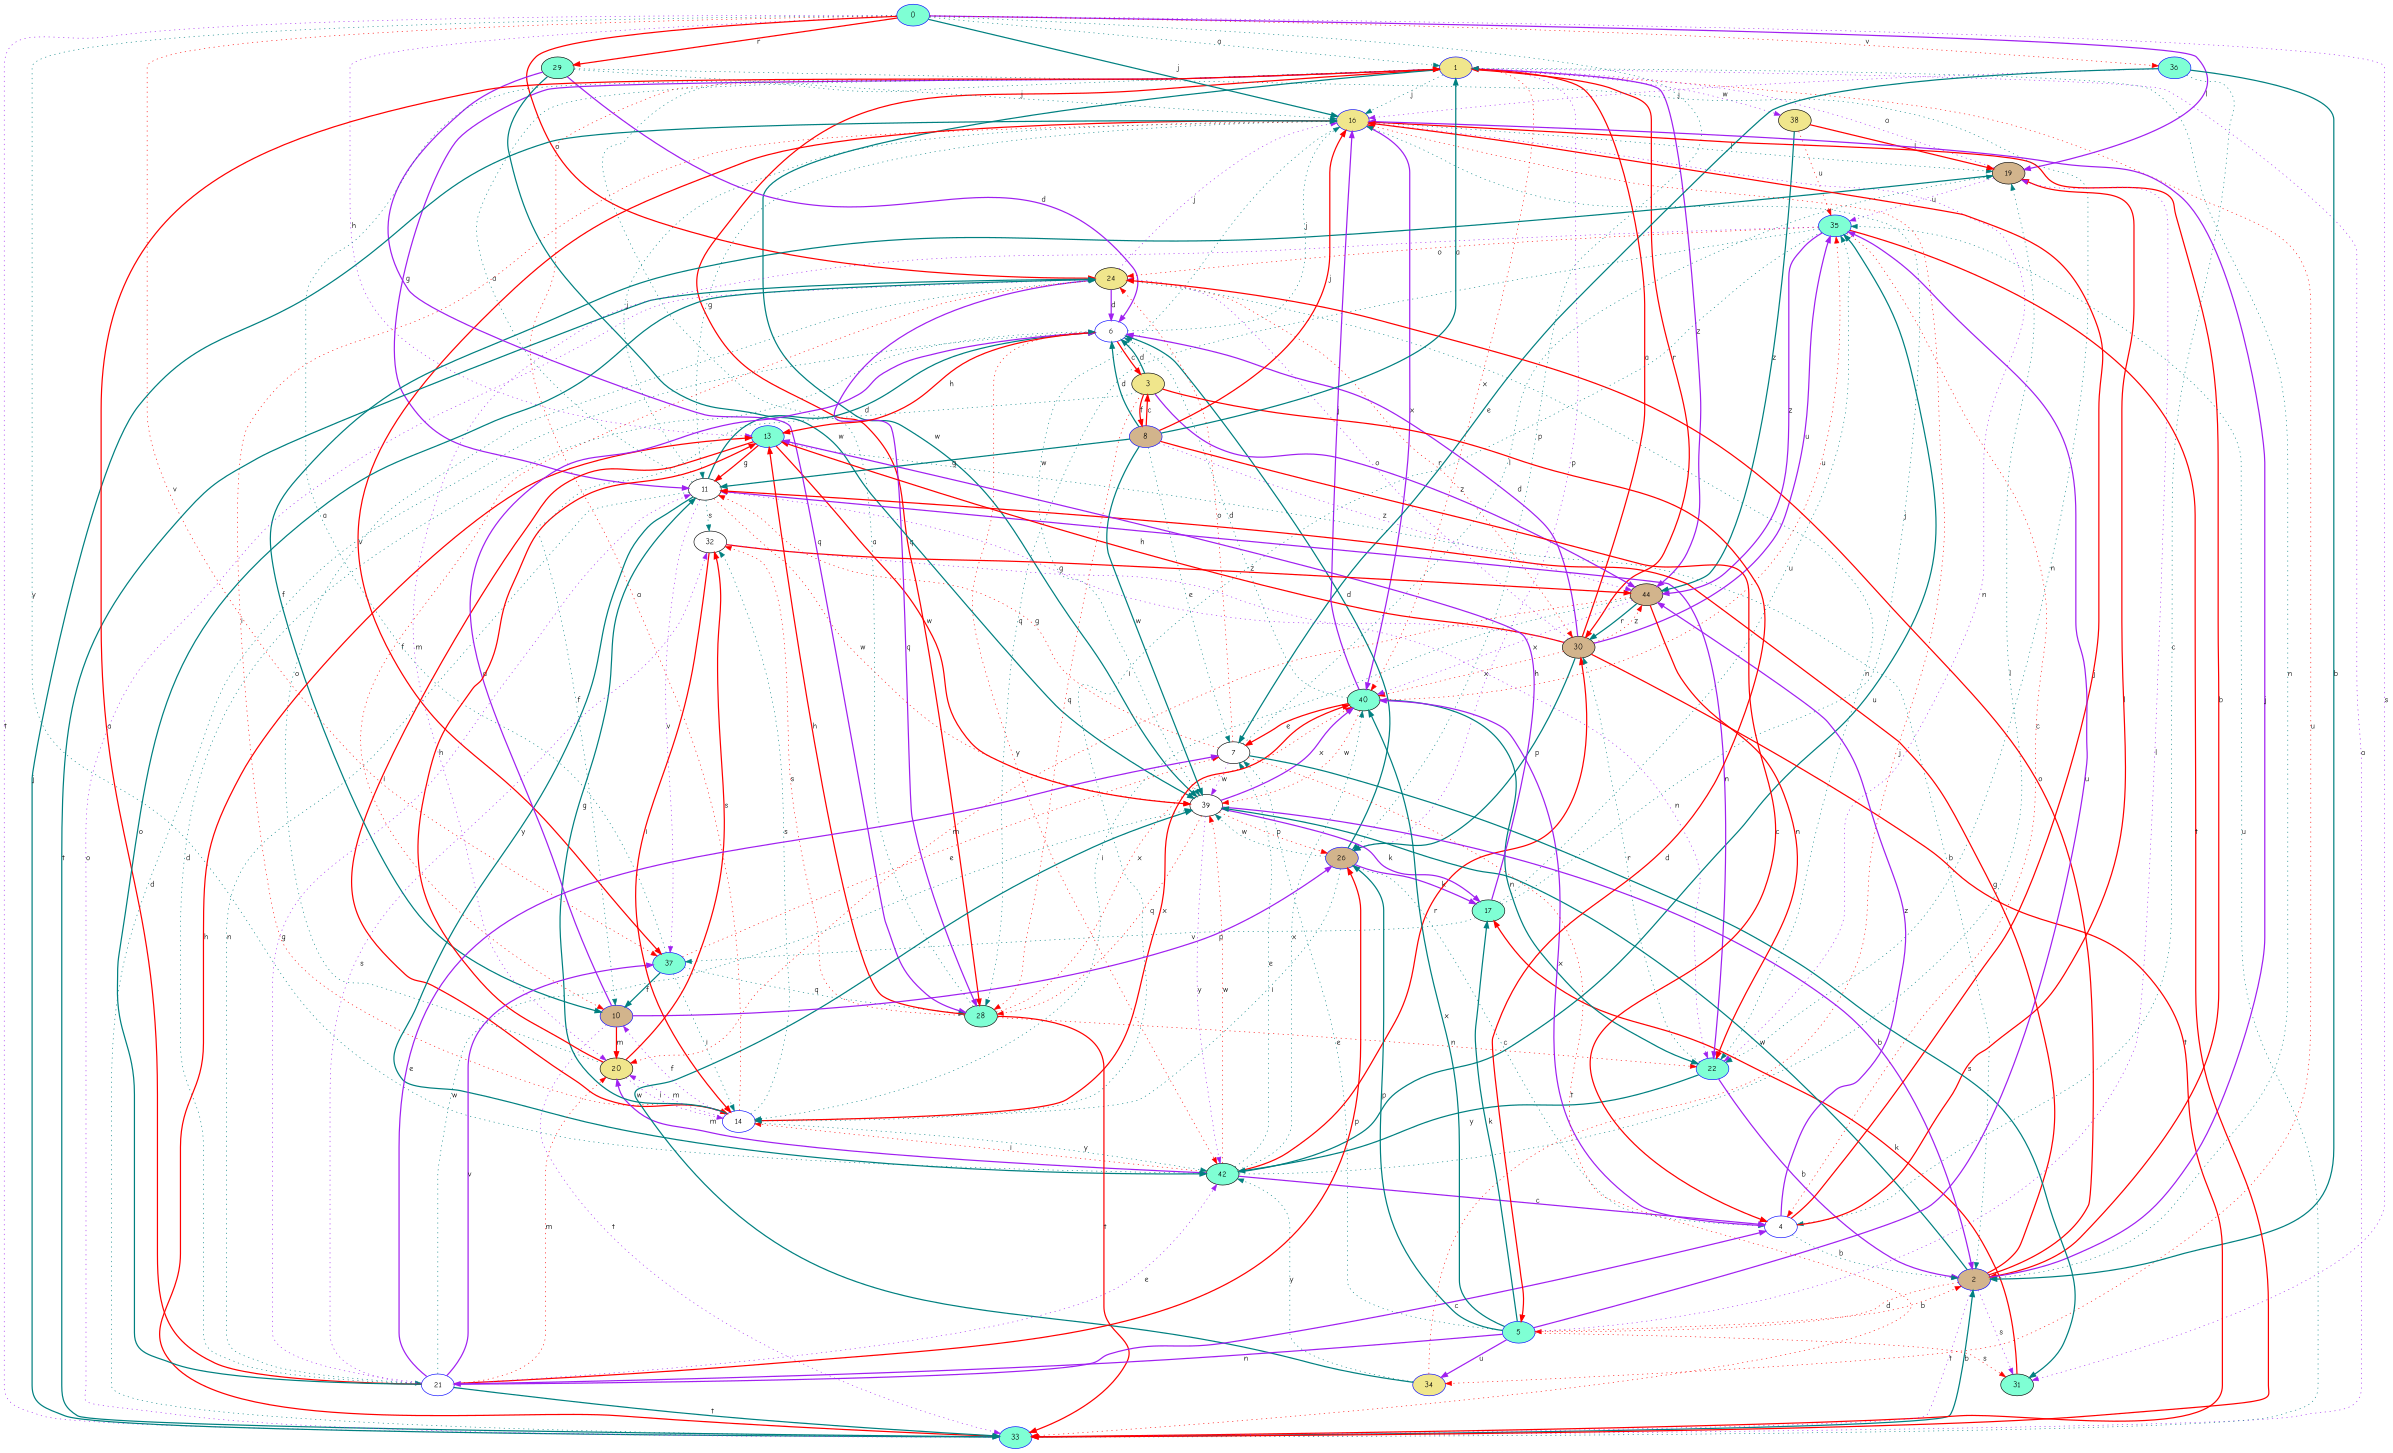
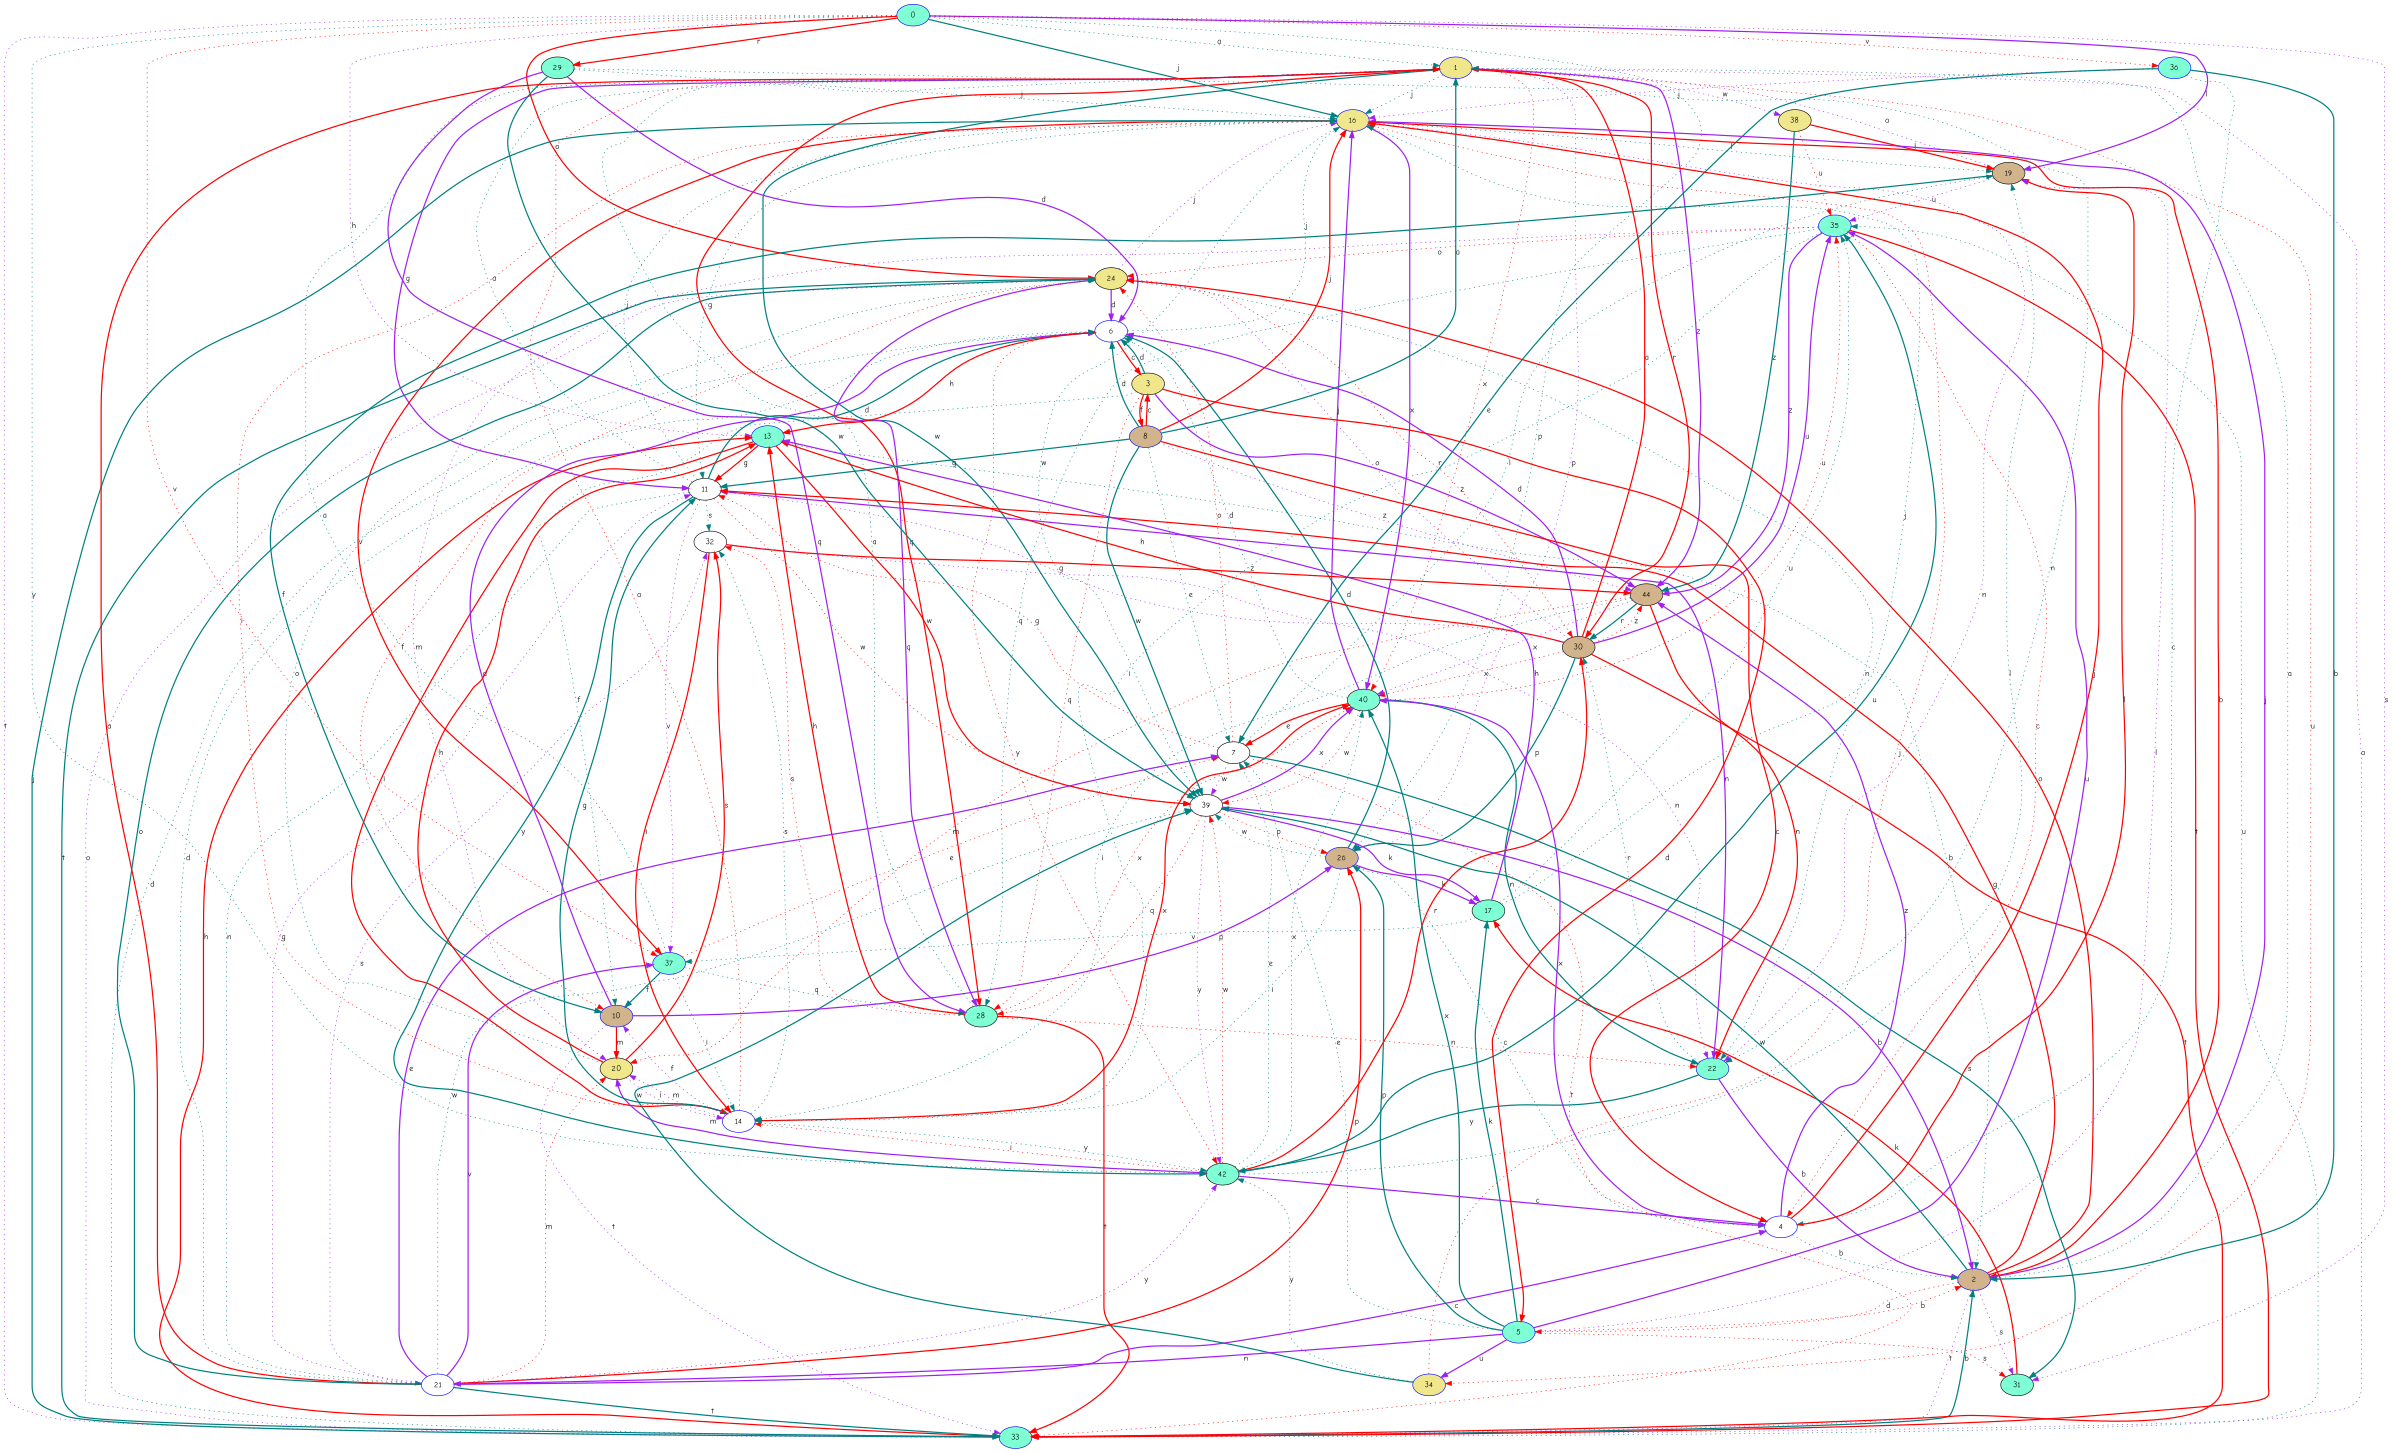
(2290, 674) -> (2290, 674)
(1147, 1280) -> (1147, 1280)
